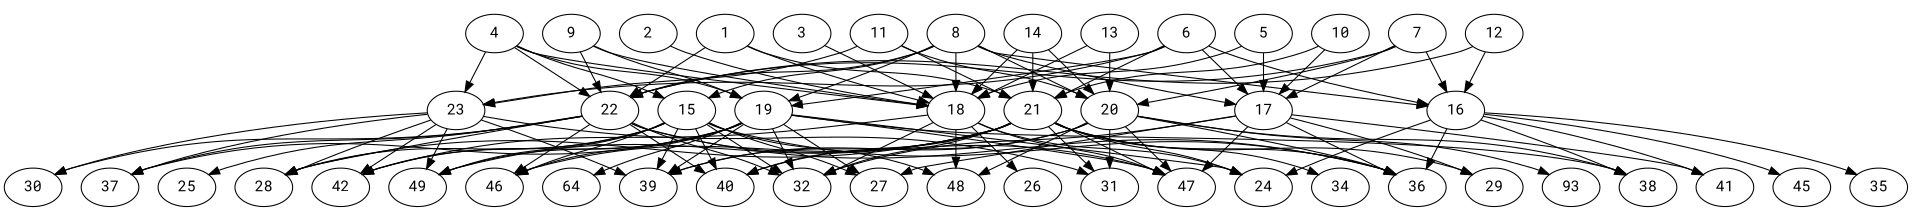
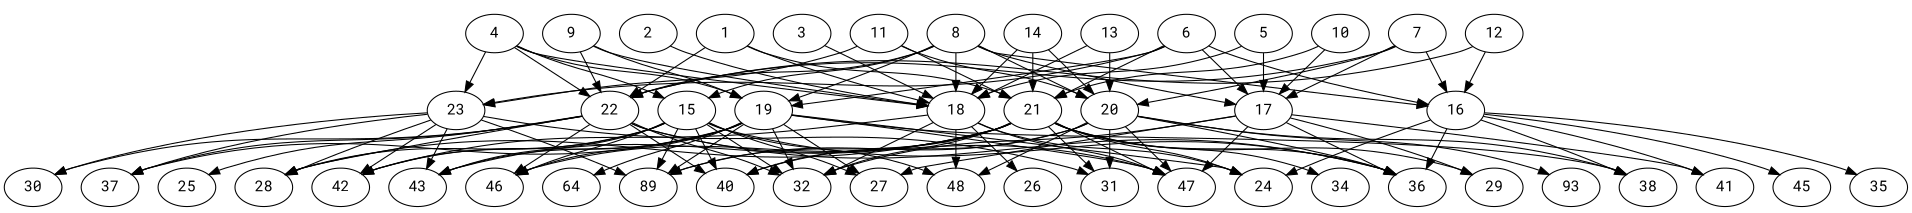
(418, 187) -> (418, 187)
(648, 187) -> (648, 187)
